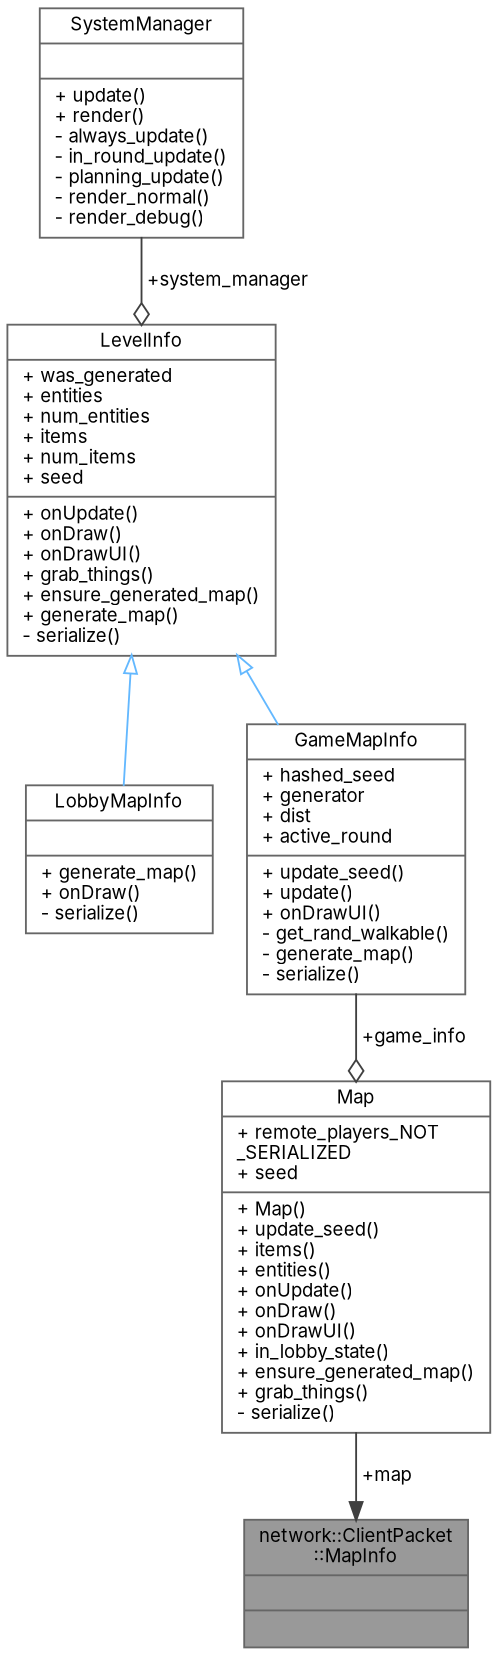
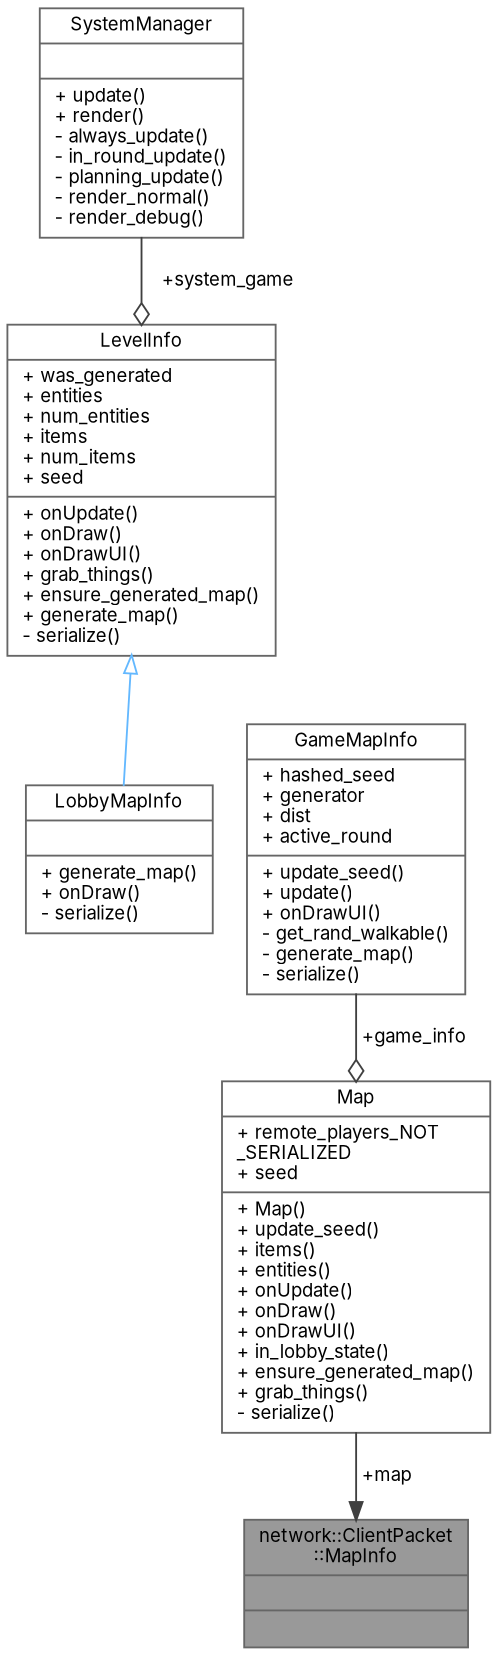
(226, 281) -> (226, 281)
(262, 698) -> none
